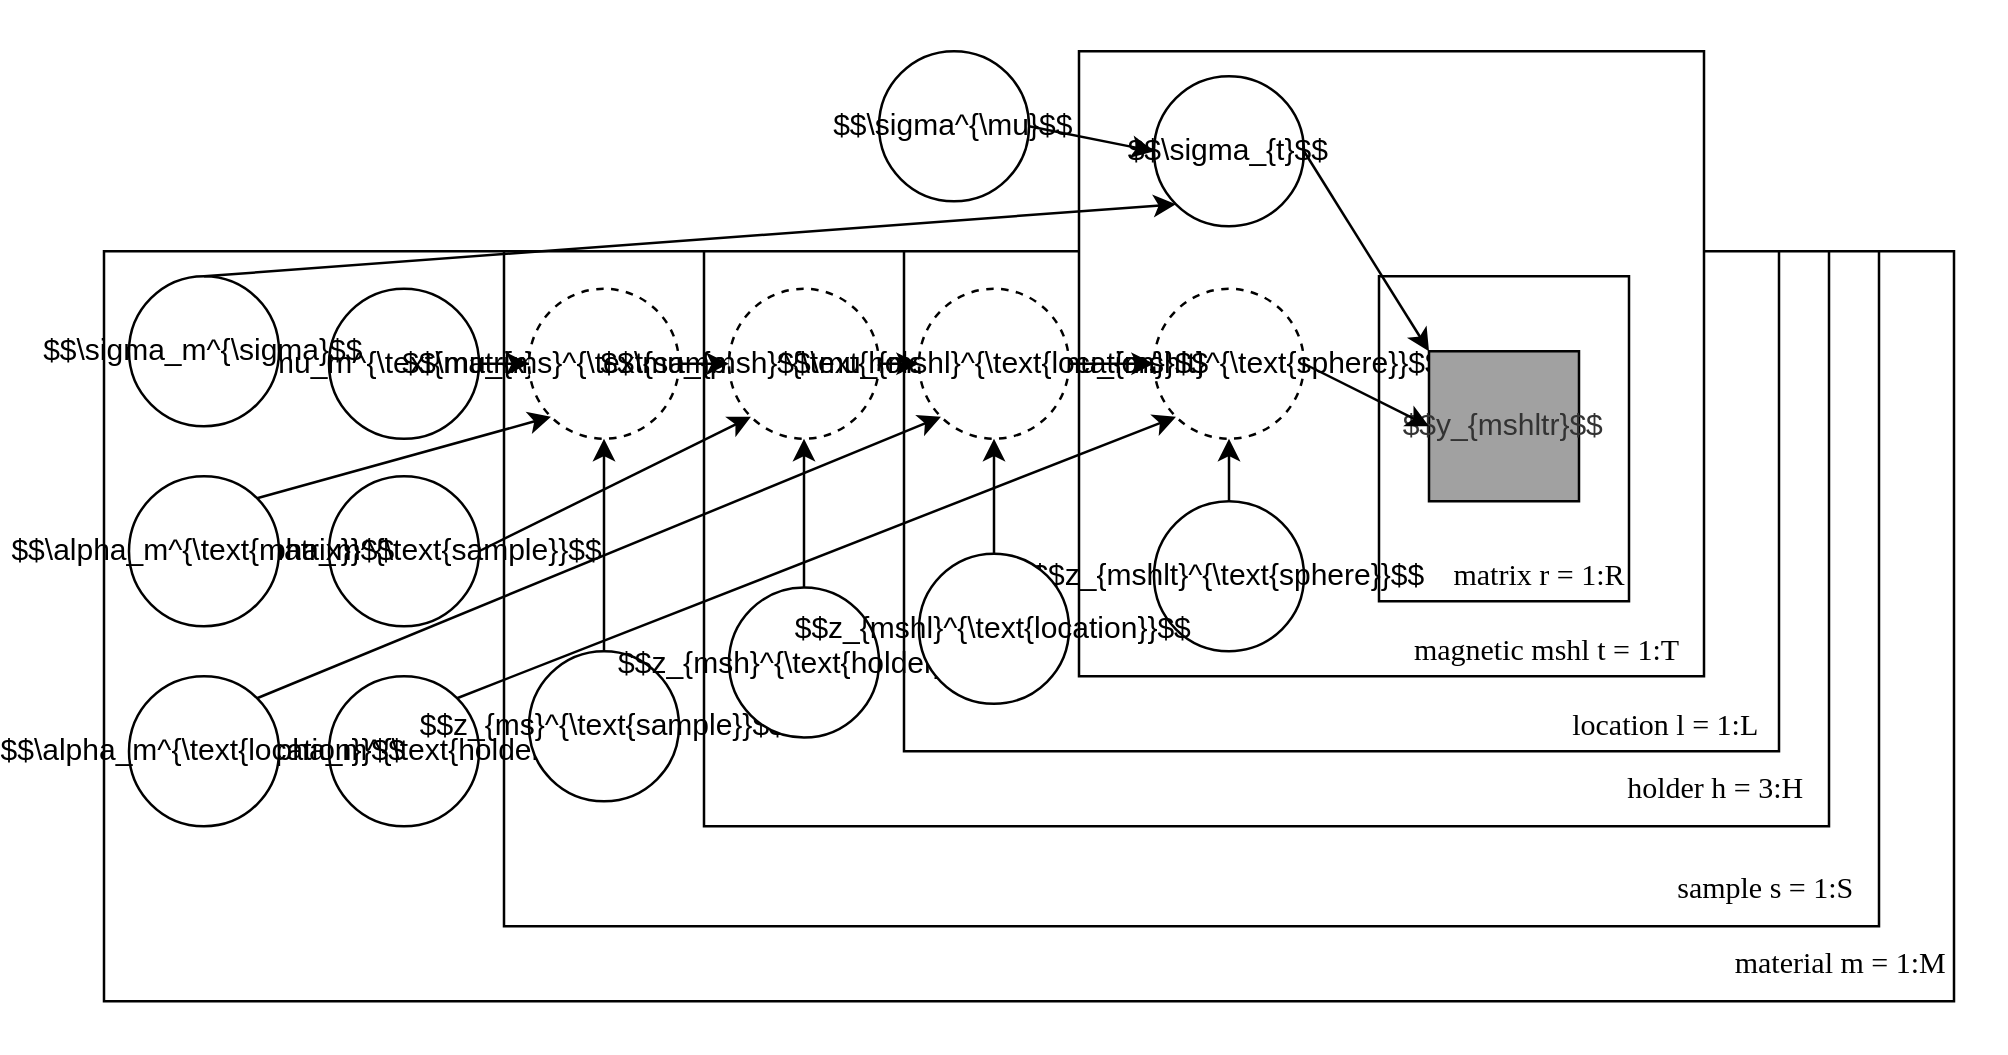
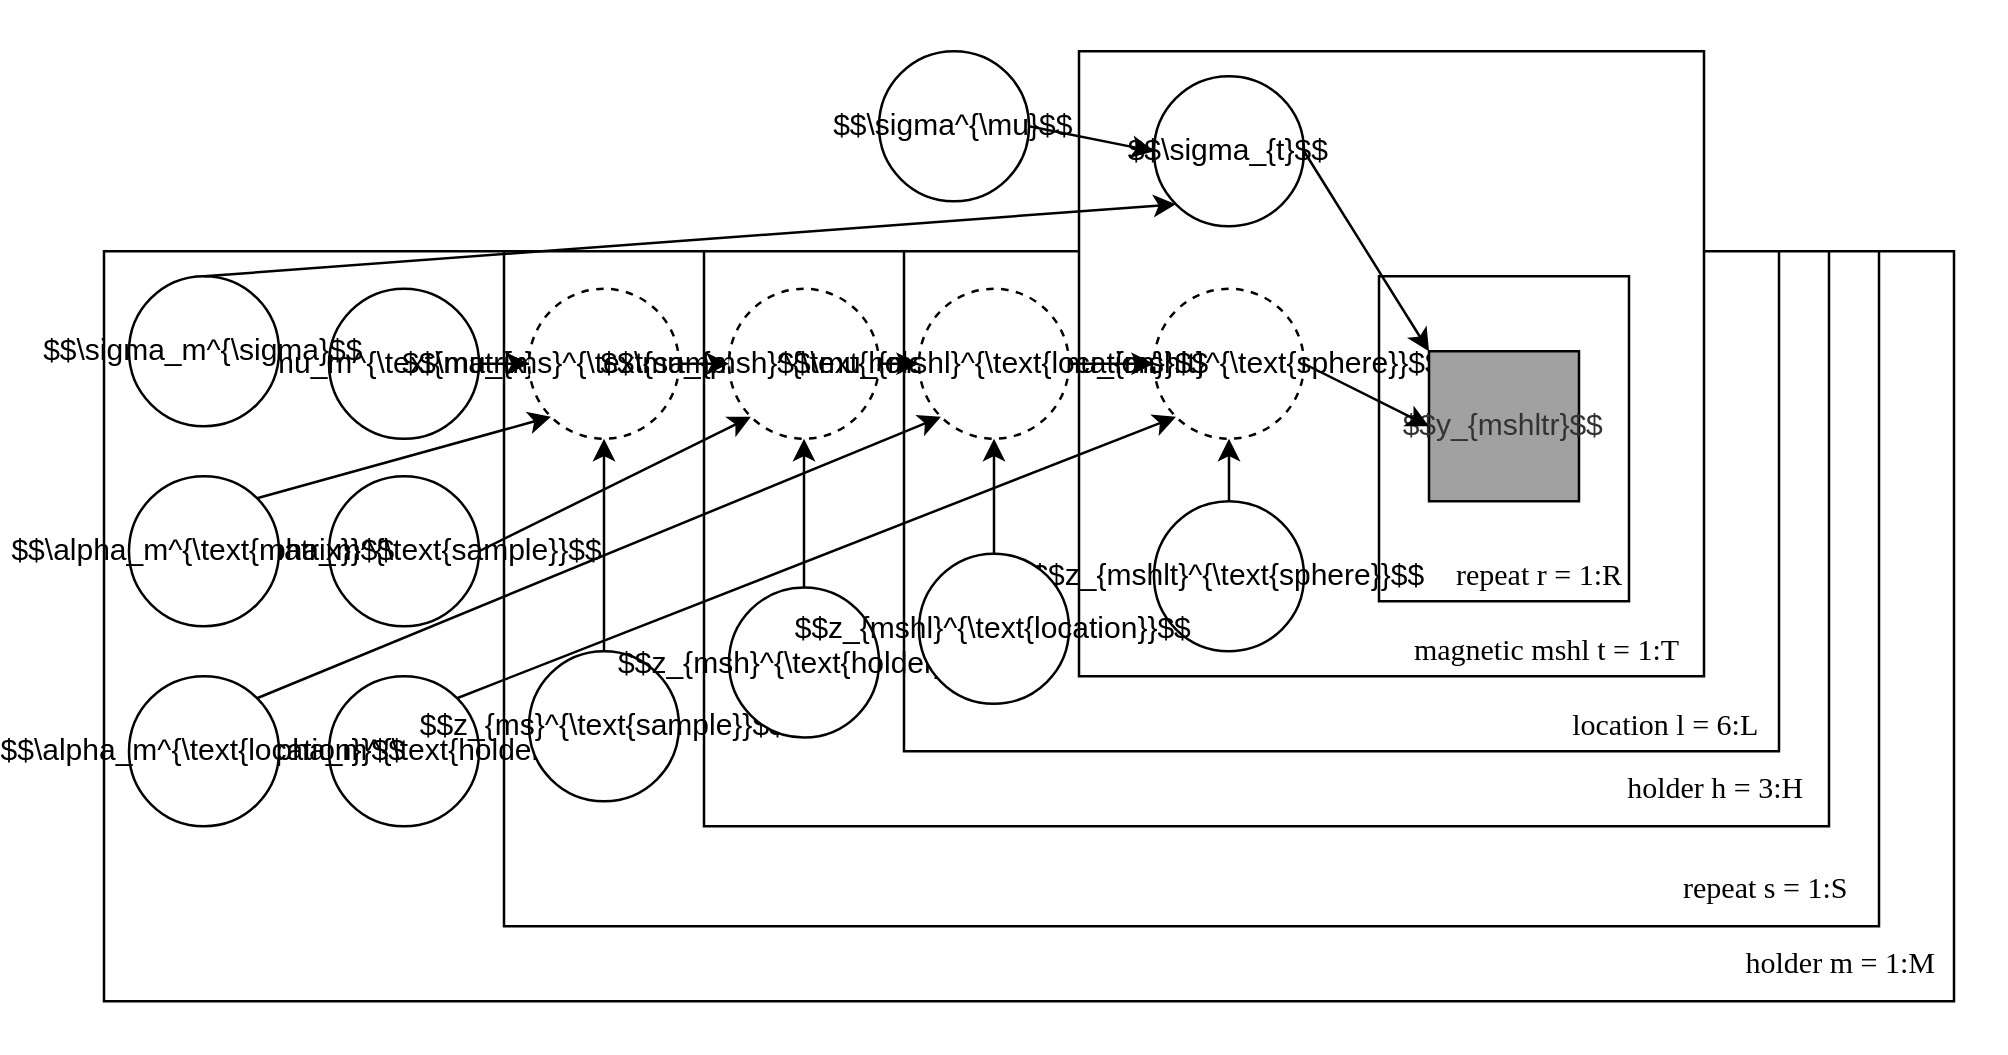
(1540, 576) -> (1540, 576)
(1666, 726) -> (1666, 726)
(1766, 889) -> (1766, 889)
(1841, 964) -> (1841, 964)
